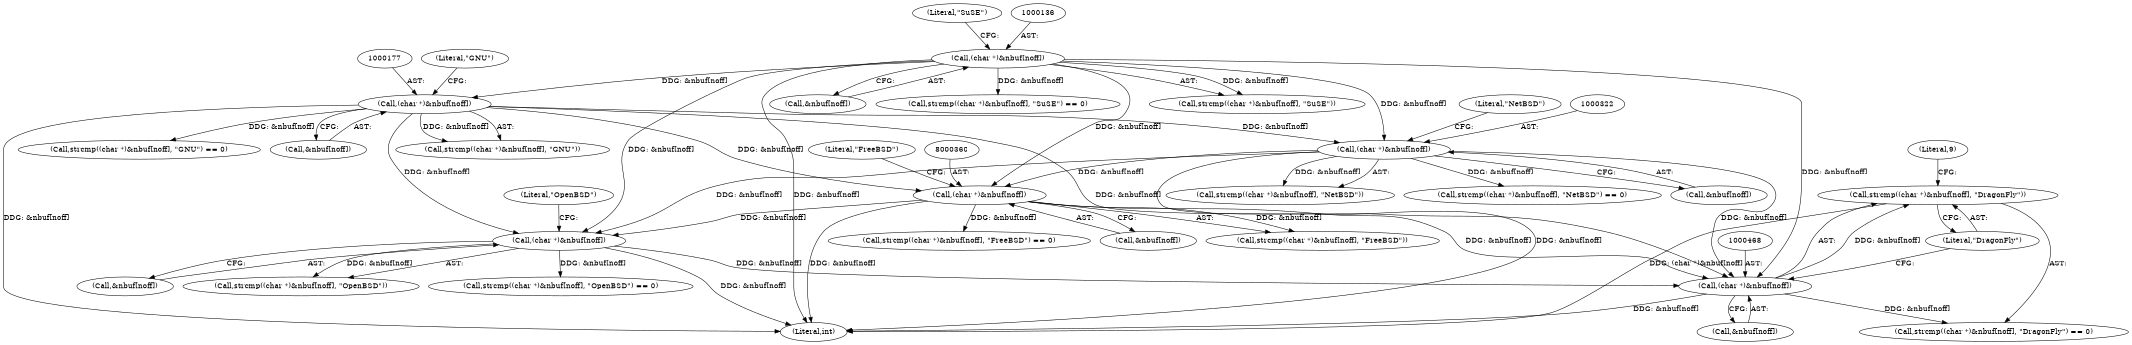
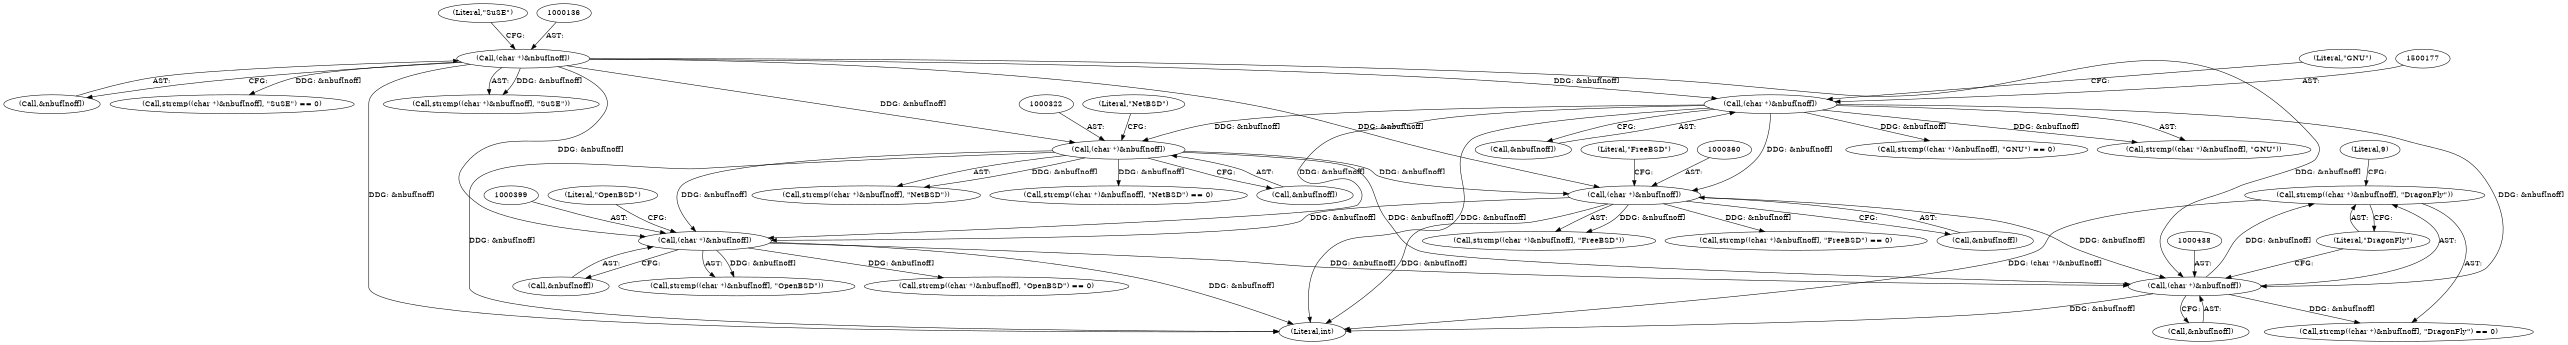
(385, 59) -> (2423, 59)
(952, 150) -> (1724, 150)
none -> (511, 195)
(1745, 241) -> (2195, 241)
